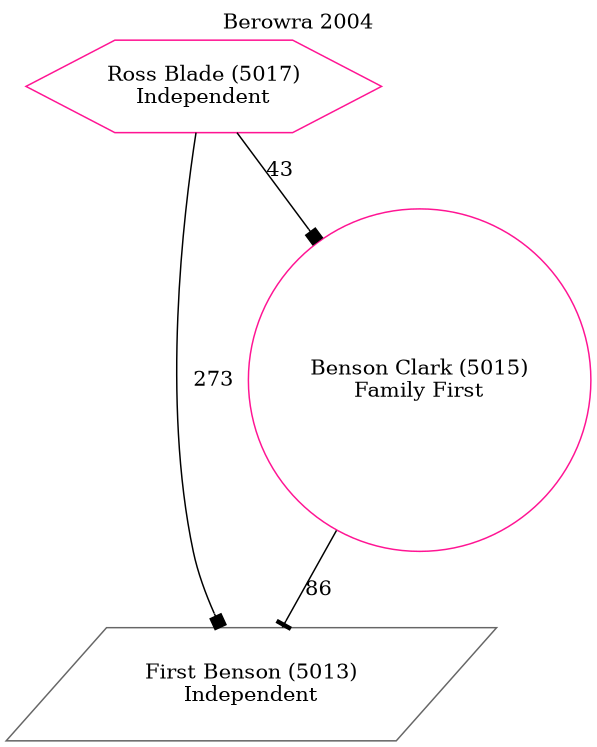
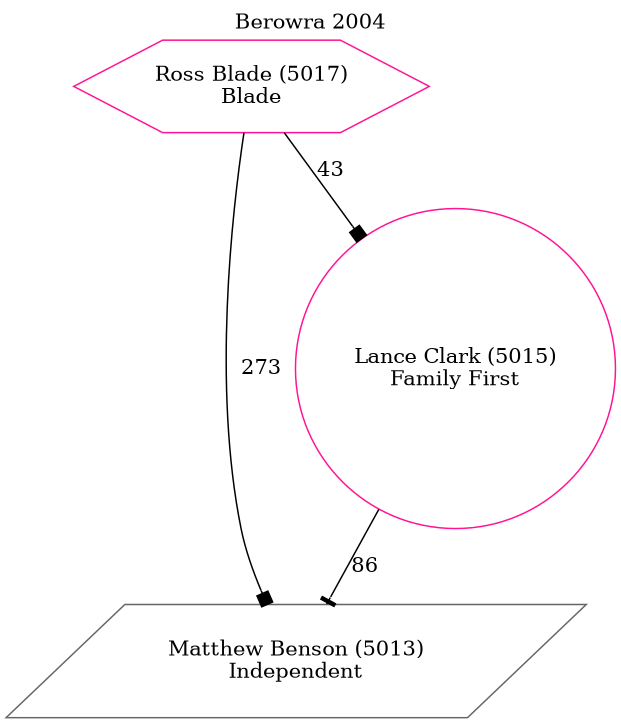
(204, 86) -> (251, 86)
(420, 380) -> (455, 369)
(251, 684) -> (296, 661)
